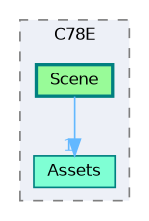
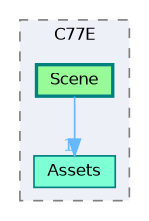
(75, 36) -> (75, 36)
